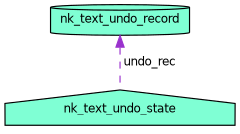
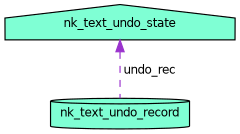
(120, 69) -> (120, 75)
